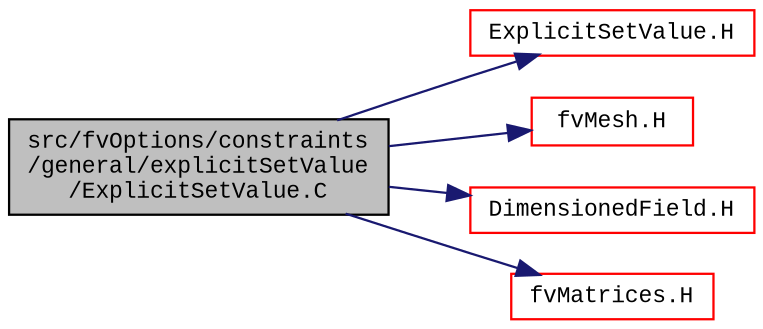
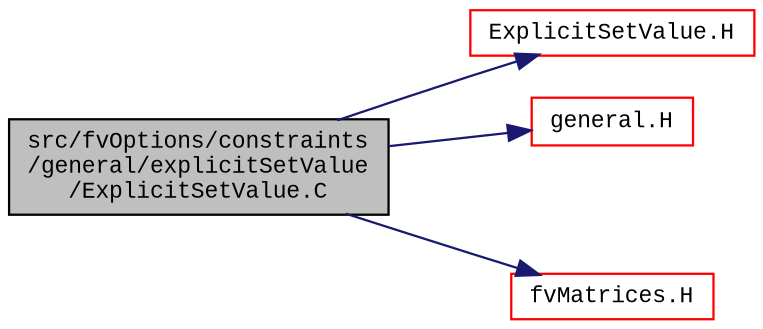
(612, 122) -> (612, 122)
(612, 210) -> none
